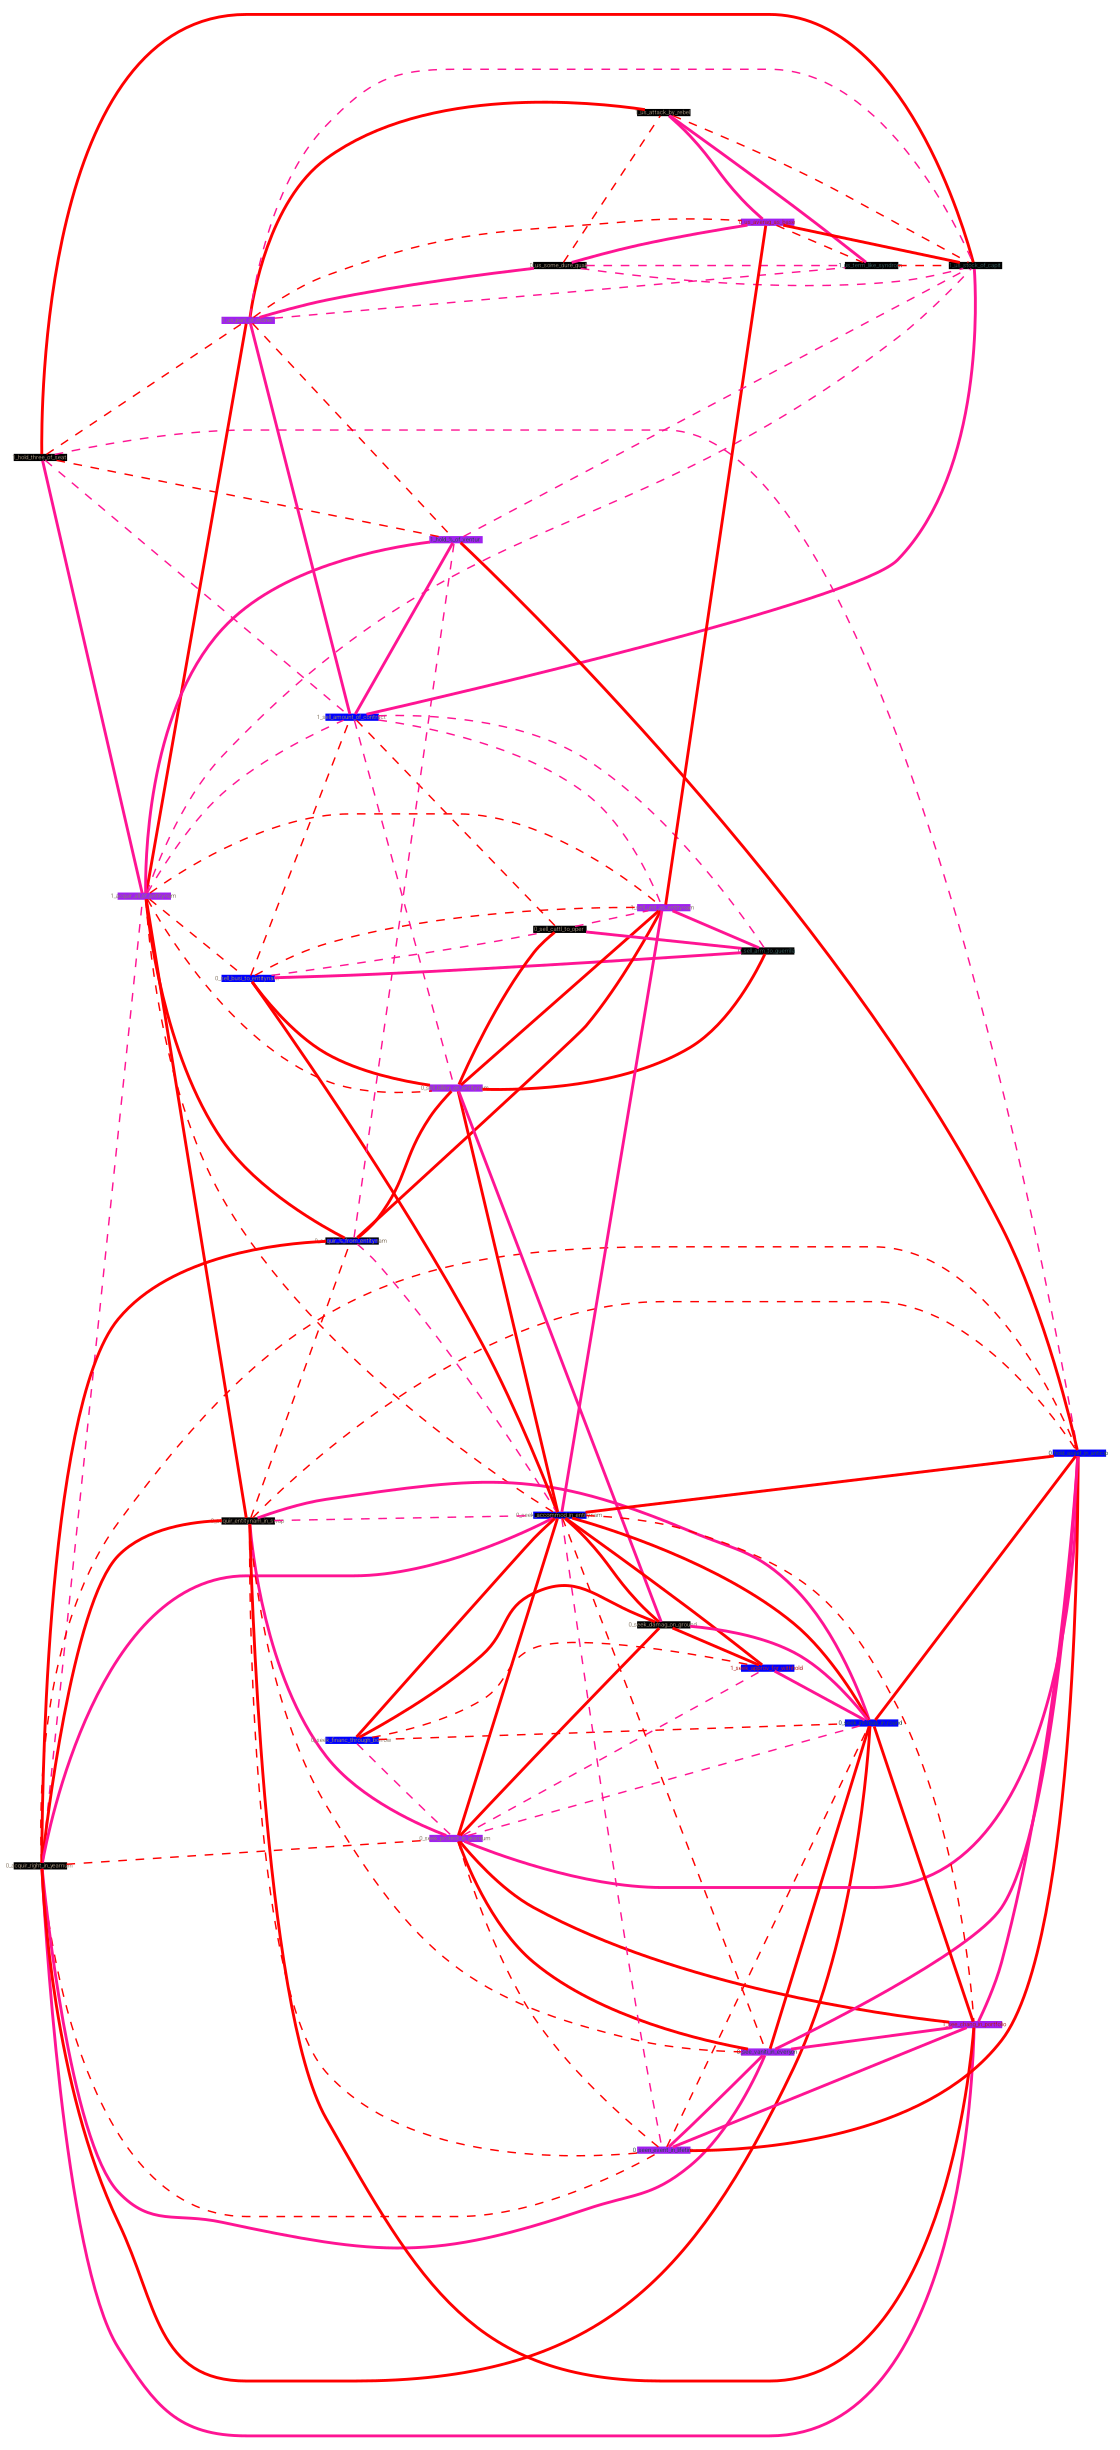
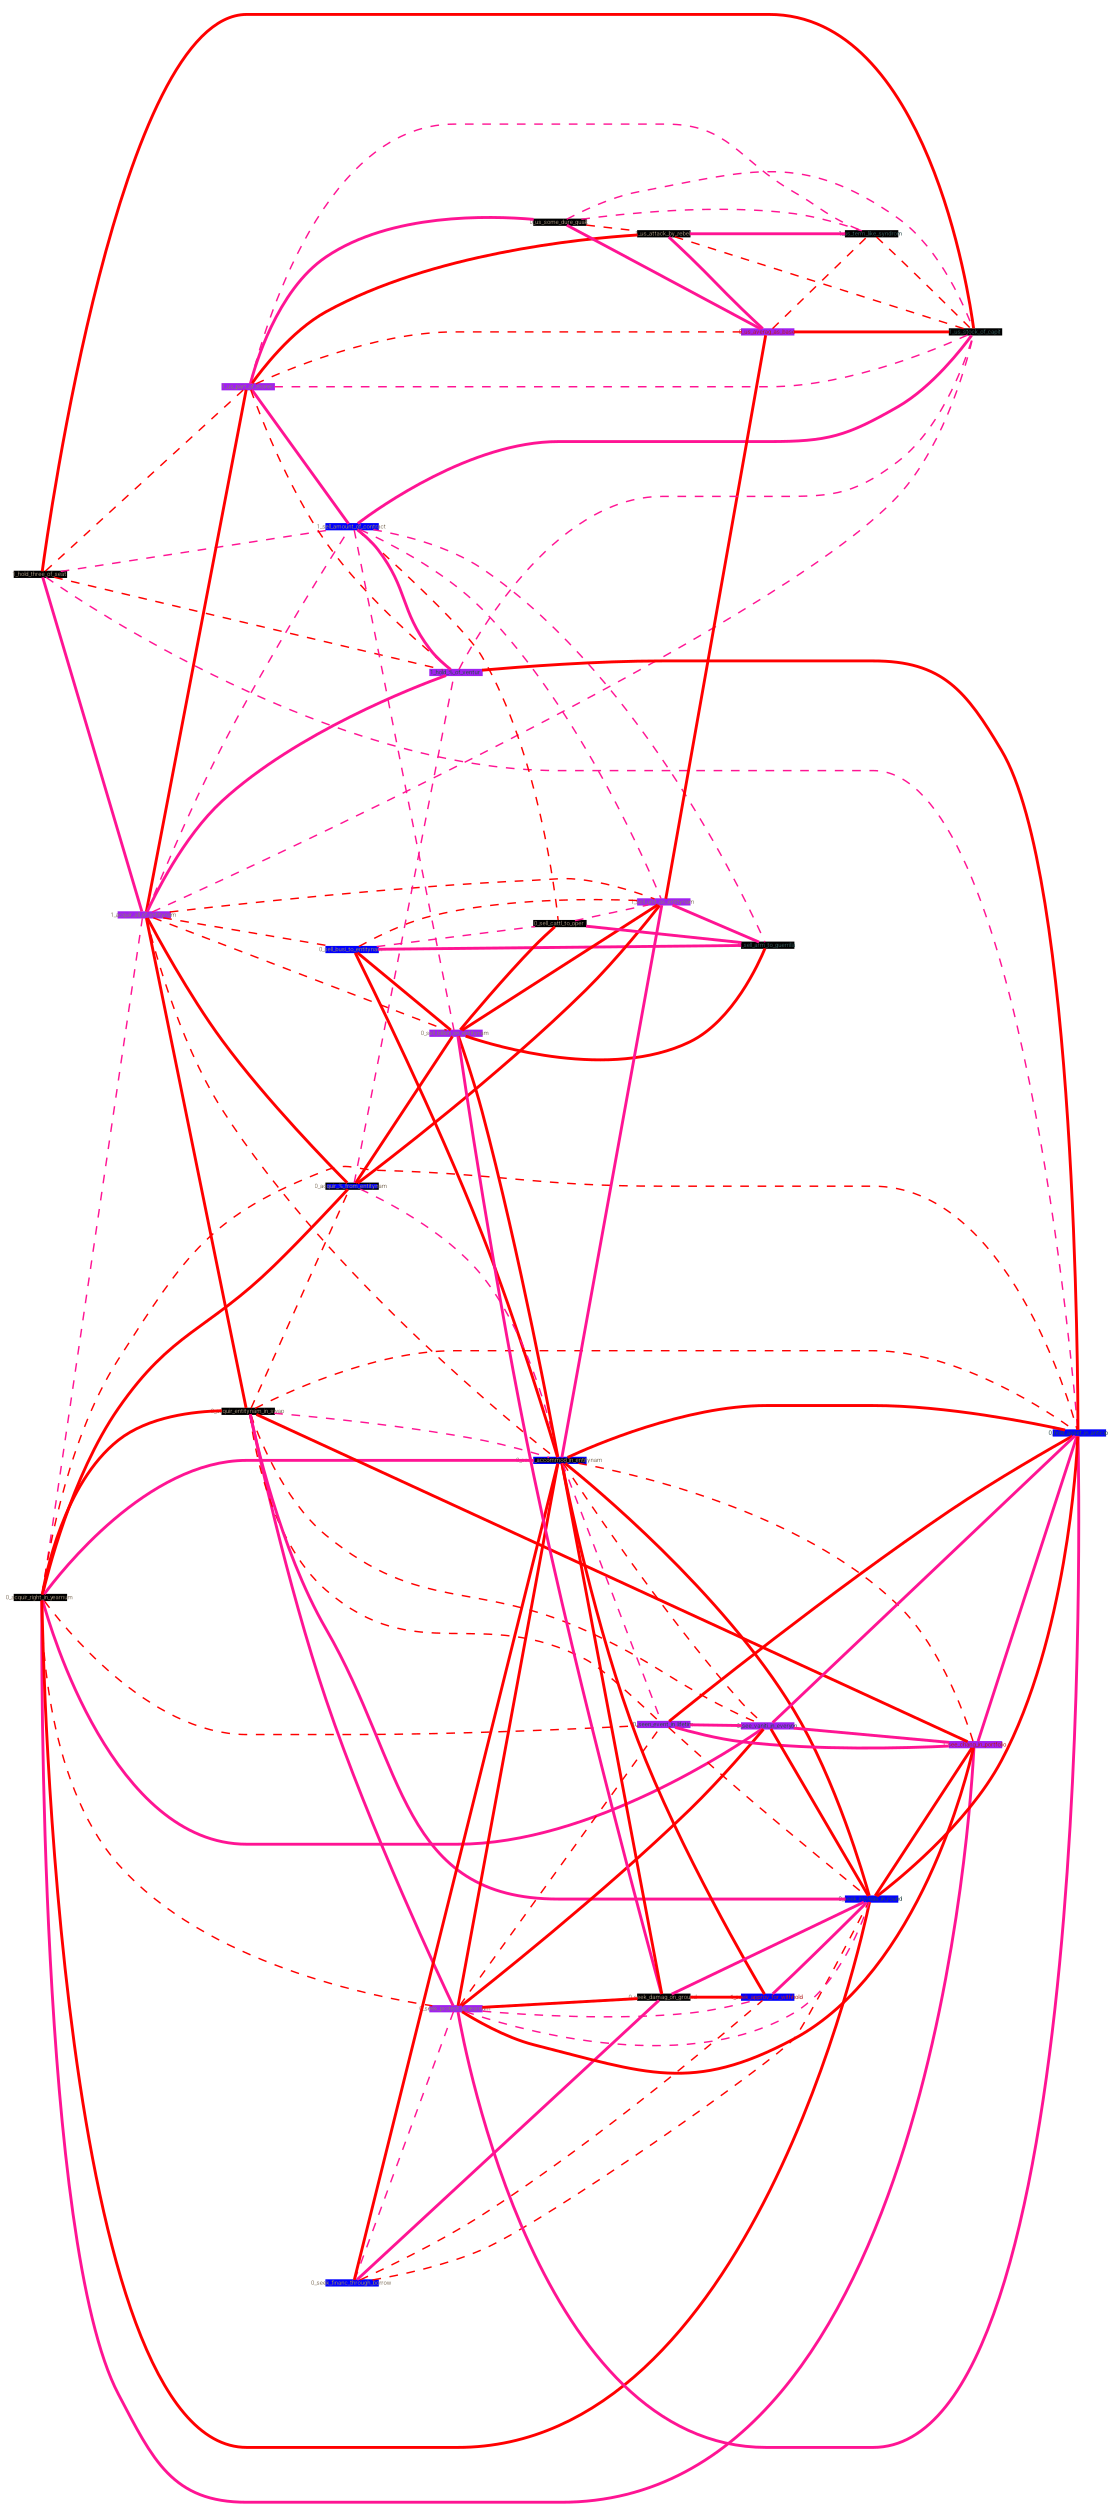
(300, 848) -> none
(501, 1630) -> (508, 2140)
